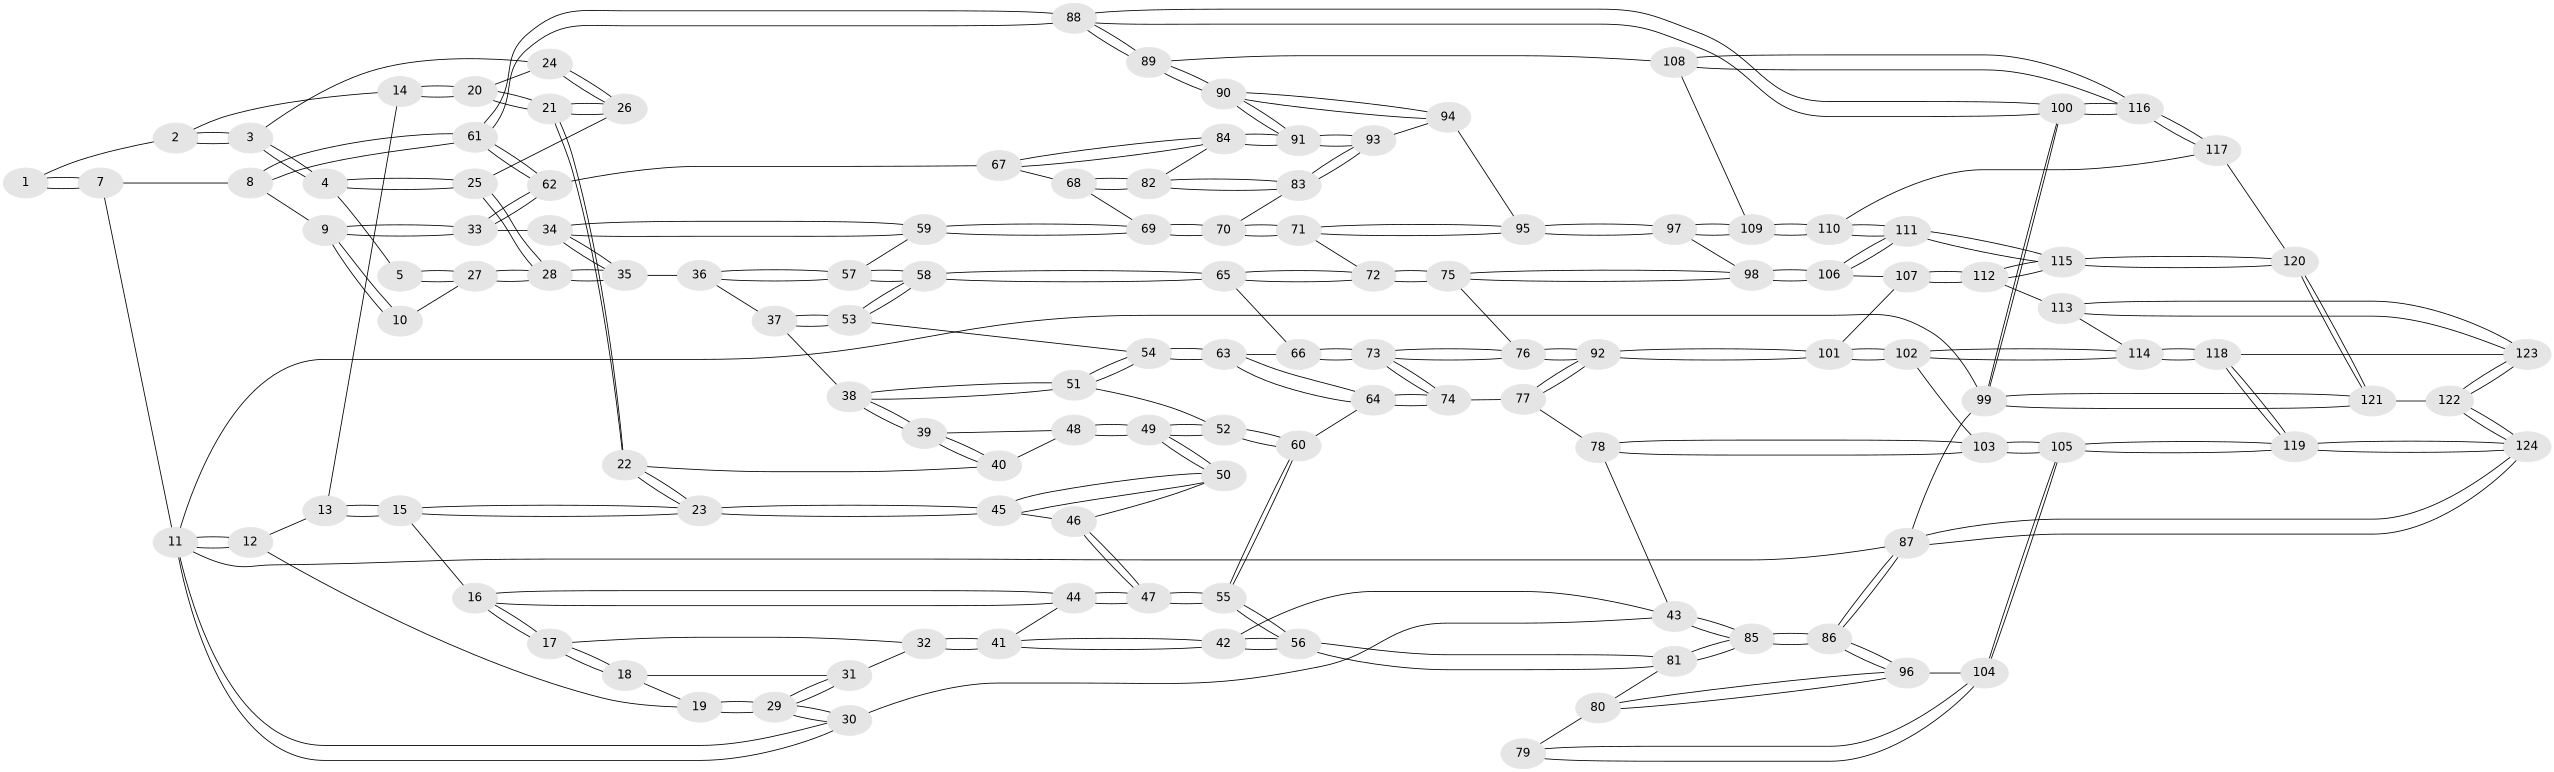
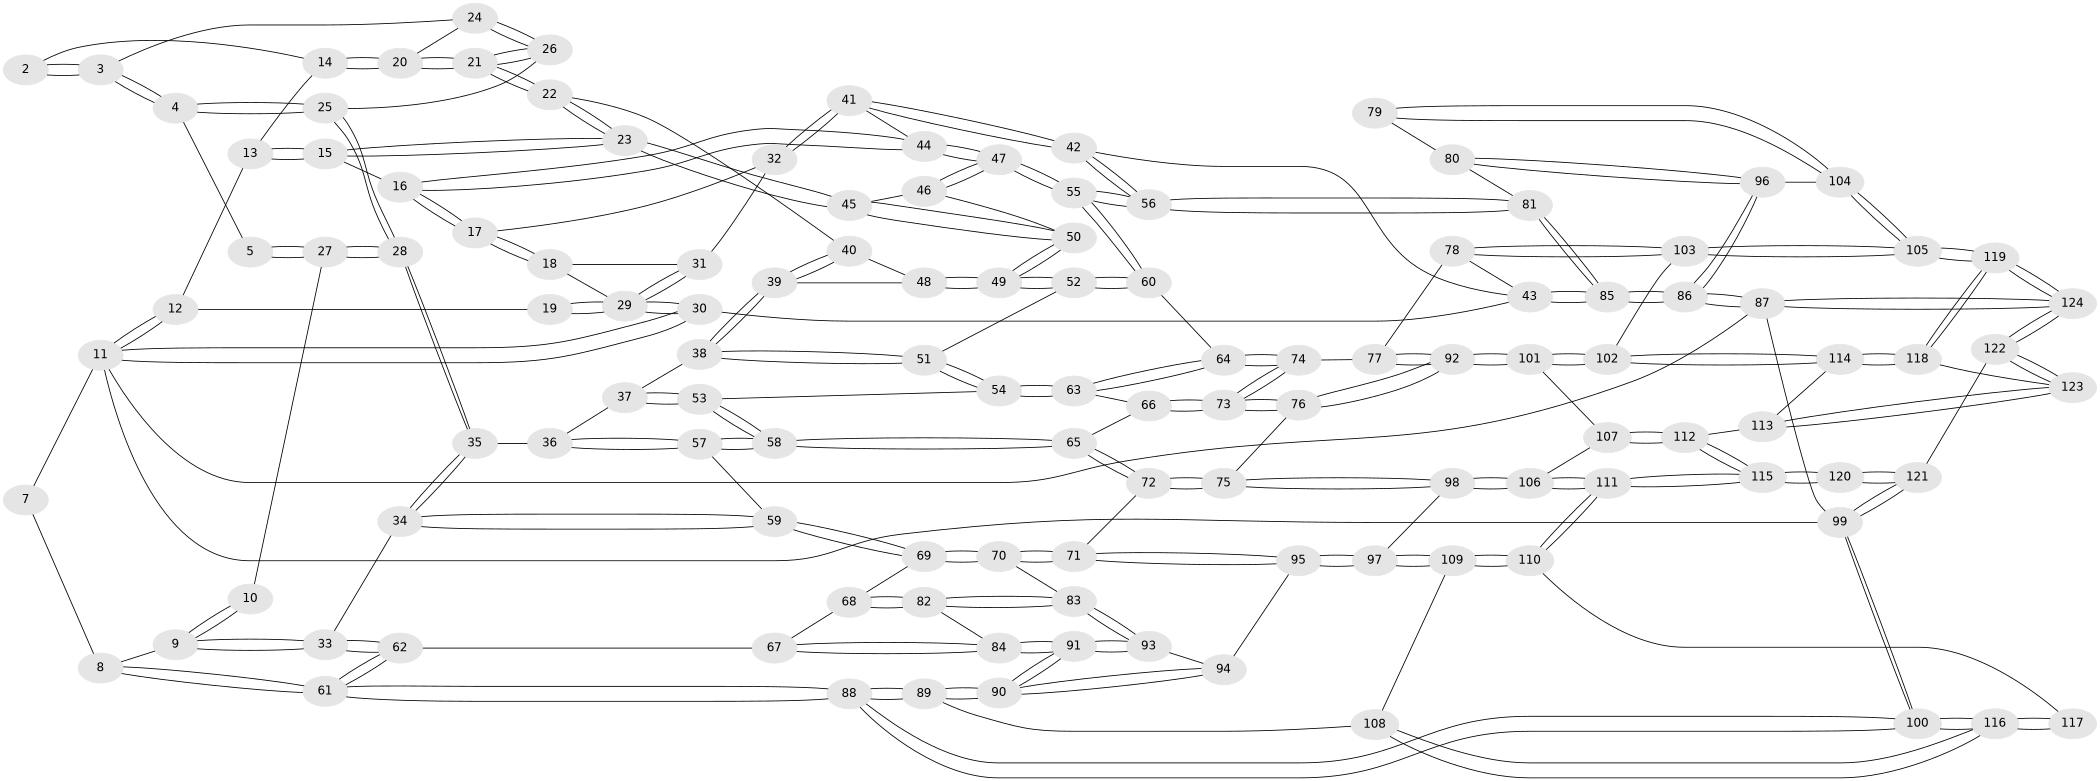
(26, 183) -> none
(2256, 206) -> none
(662, 691) -> (587, 285)
